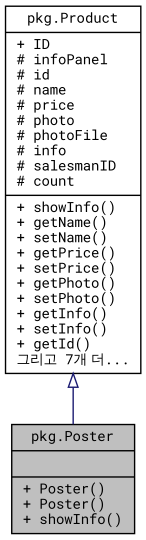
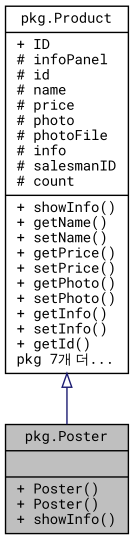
(73, 360) -> (66, 360)
